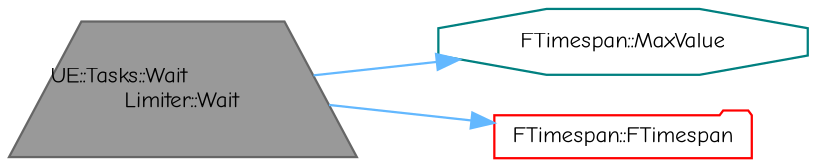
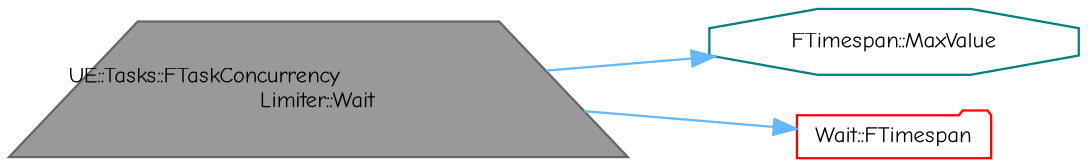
(183, 89) -> (318, 89)
(623, 137) -> (894, 137)
